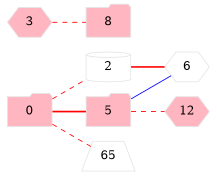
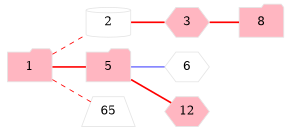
(69, 22) -> (224, 22)
(148, 67) -> (148, 22)
(30, 112) -> (30, 67)
(148, 112) -> (151, 91)
